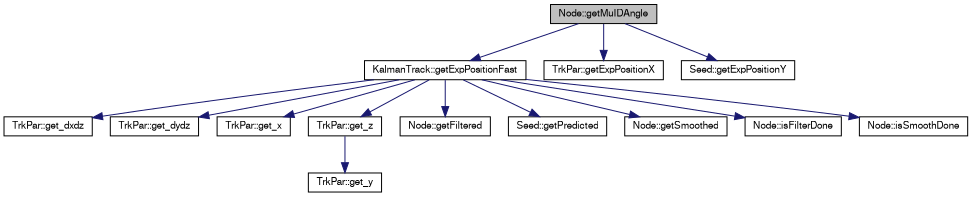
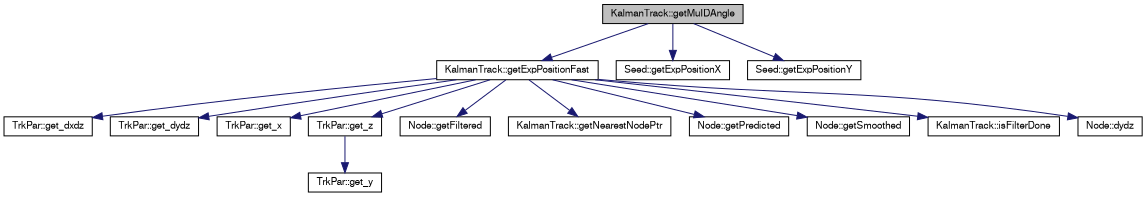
(604, 14) -> (673, 14)
(604, 70) -> (673, 70)
(558, 126) -> (739, 126)
none -> (590, 126)
(793, 126) -> (994, 126)
(914, 126) -> (1110, 126)
